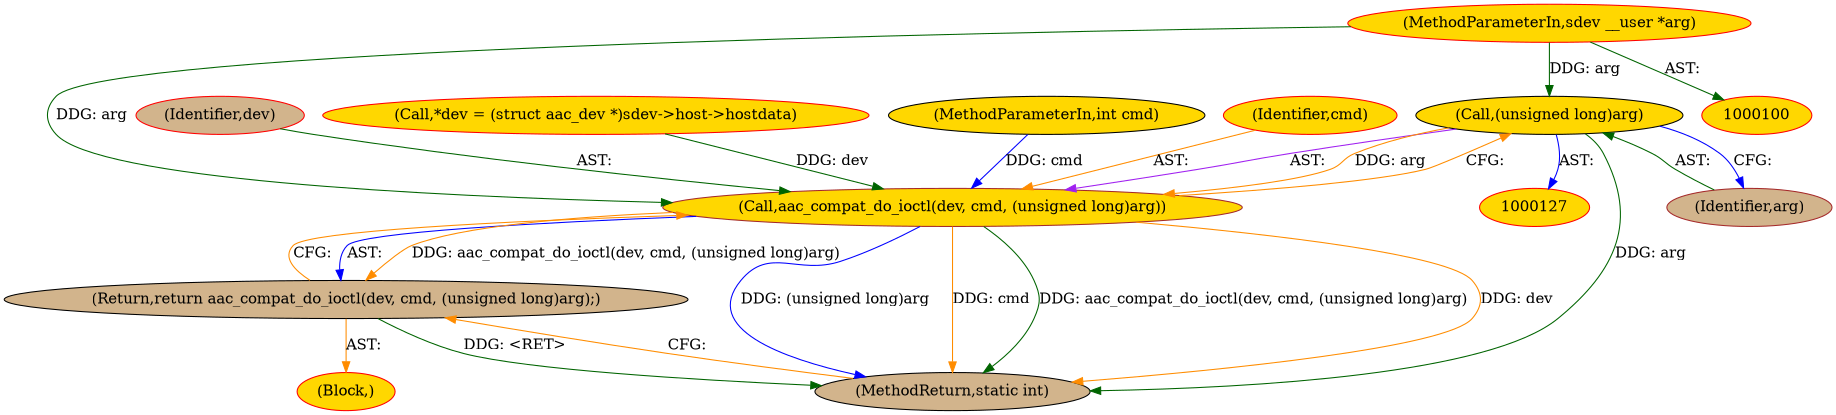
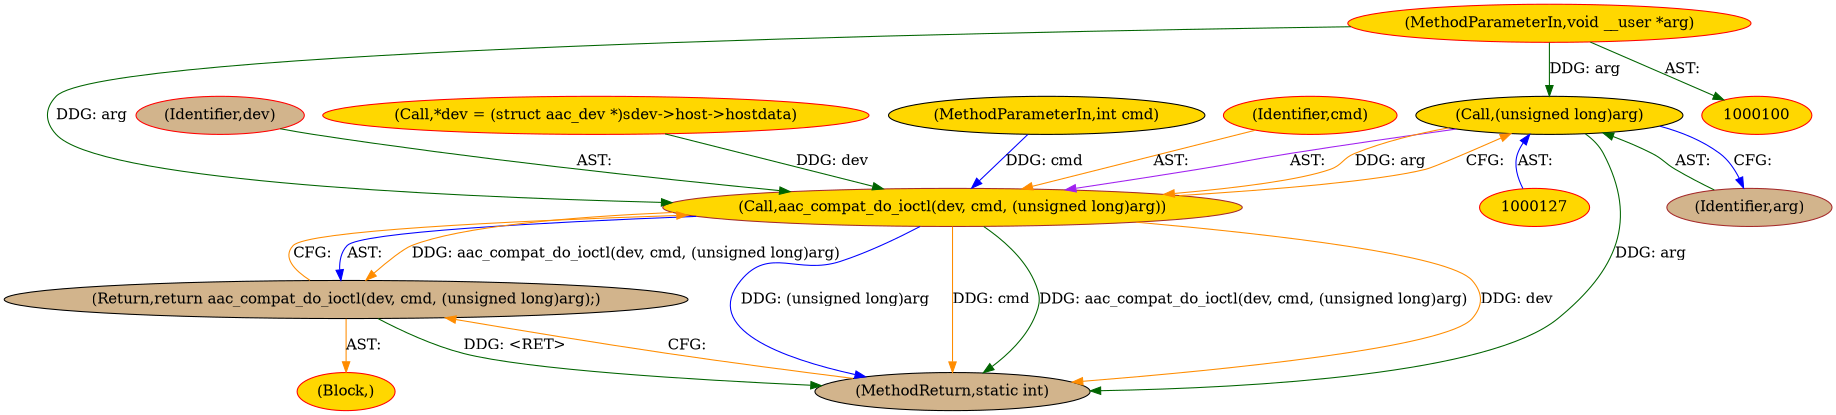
(1549, 23) -> (1549, 23)
(1560, 157) -> (1516, 165)
